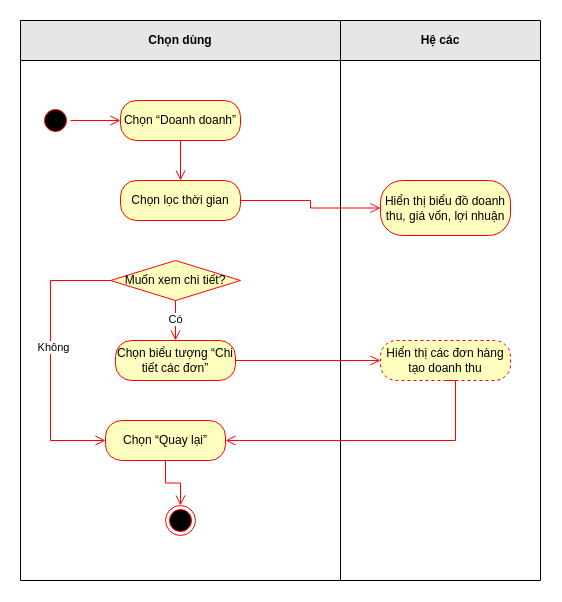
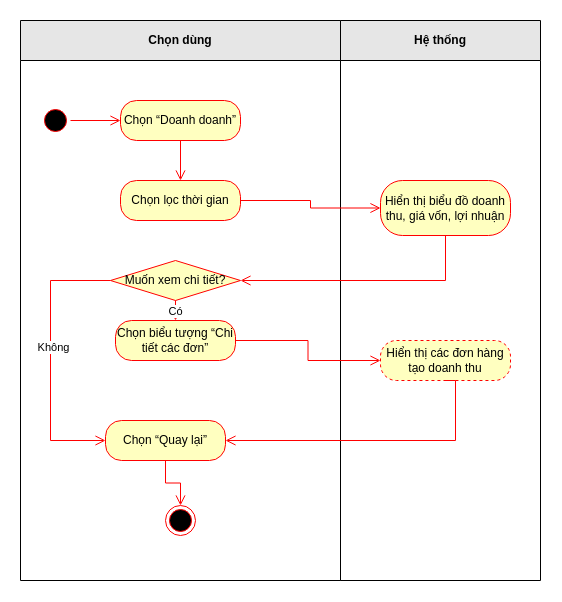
(441, 41) -> (441, 41)
none -> (367, 281)
(176, 361) -> (176, 341)
